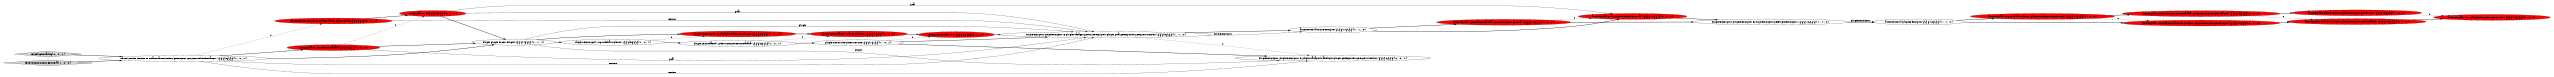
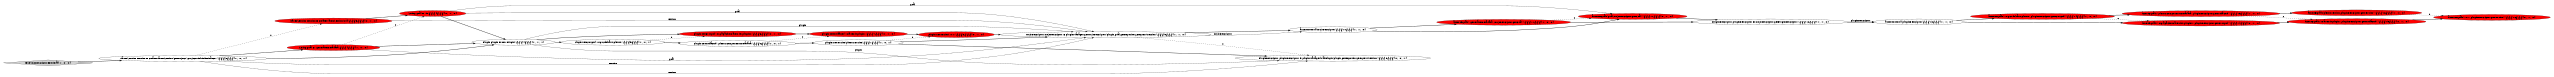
(48, 54) -> none
